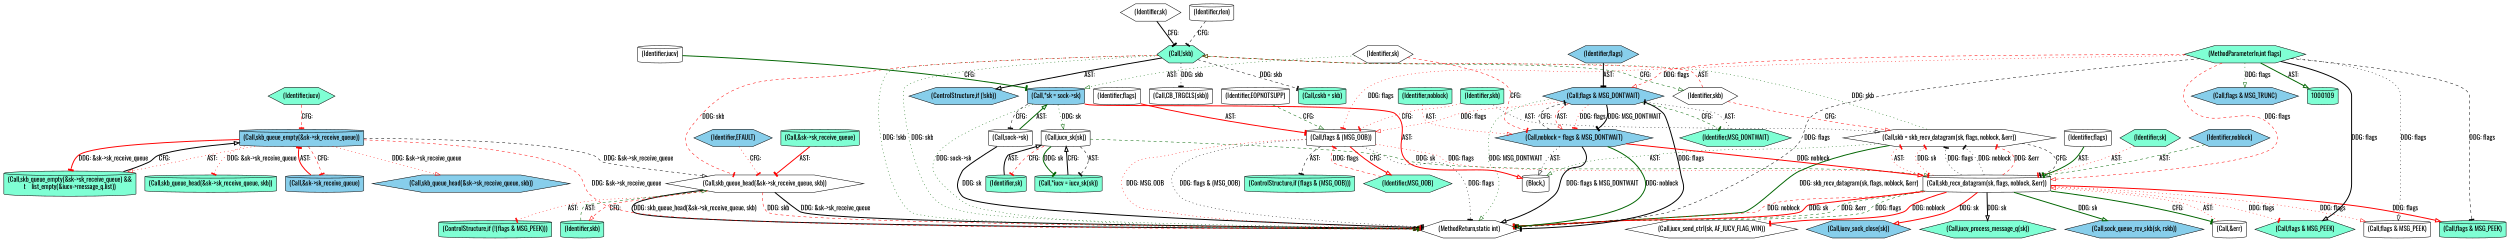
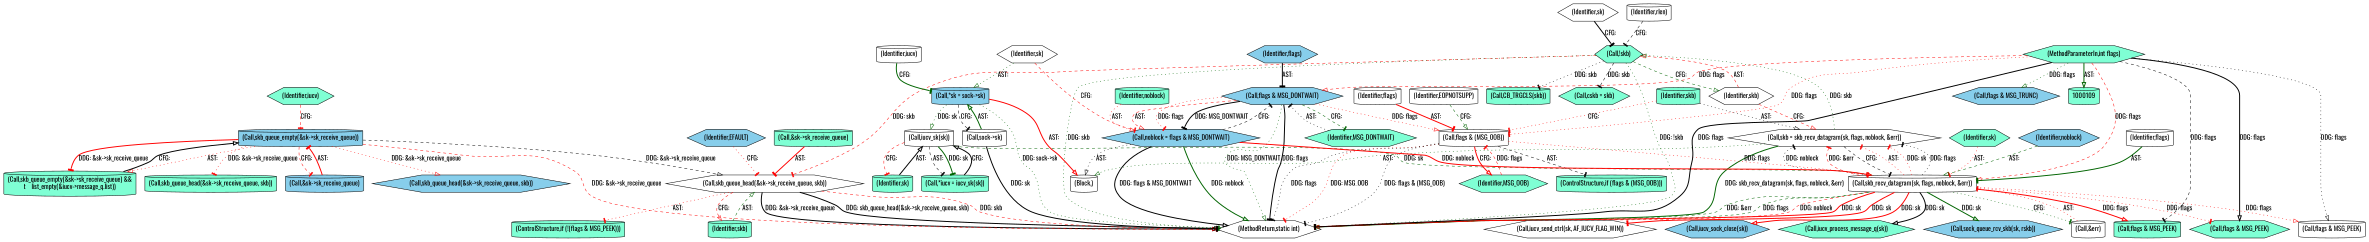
(964, 96) -> none
(1181, 96) -> (1518, 96)
(1322, 96) -> (1594, 96)
(1841, 105) -> (1687, 186)
(2168, 200) -> (2030, 199)
(2131, 204) -> (2011, 205)
(1929, 208) -> (1882, 208)
